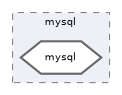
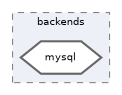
(61, 22) -> (61, 22)
